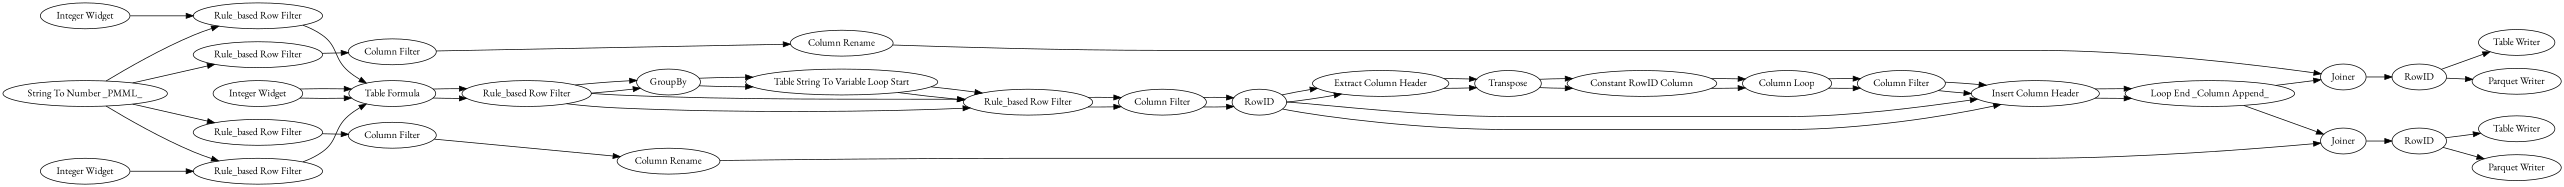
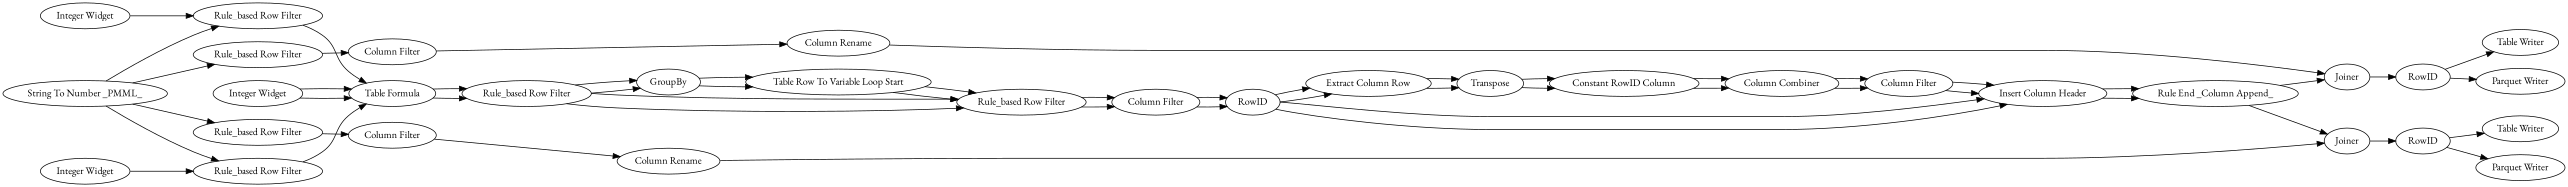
(842, 82) -> (838, 82)
(1381, 83) -> (1369, 83)
(1787, 83) -> (1782, 83)
(2210, 94) -> (2215, 94)
